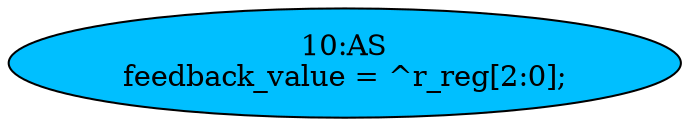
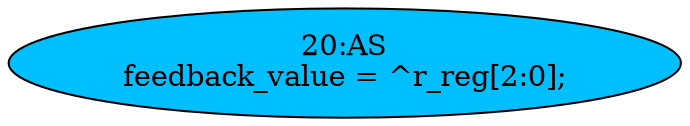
(345, 63) -> (345, 63)
